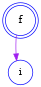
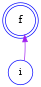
(16, 44) -> (25, 51)
